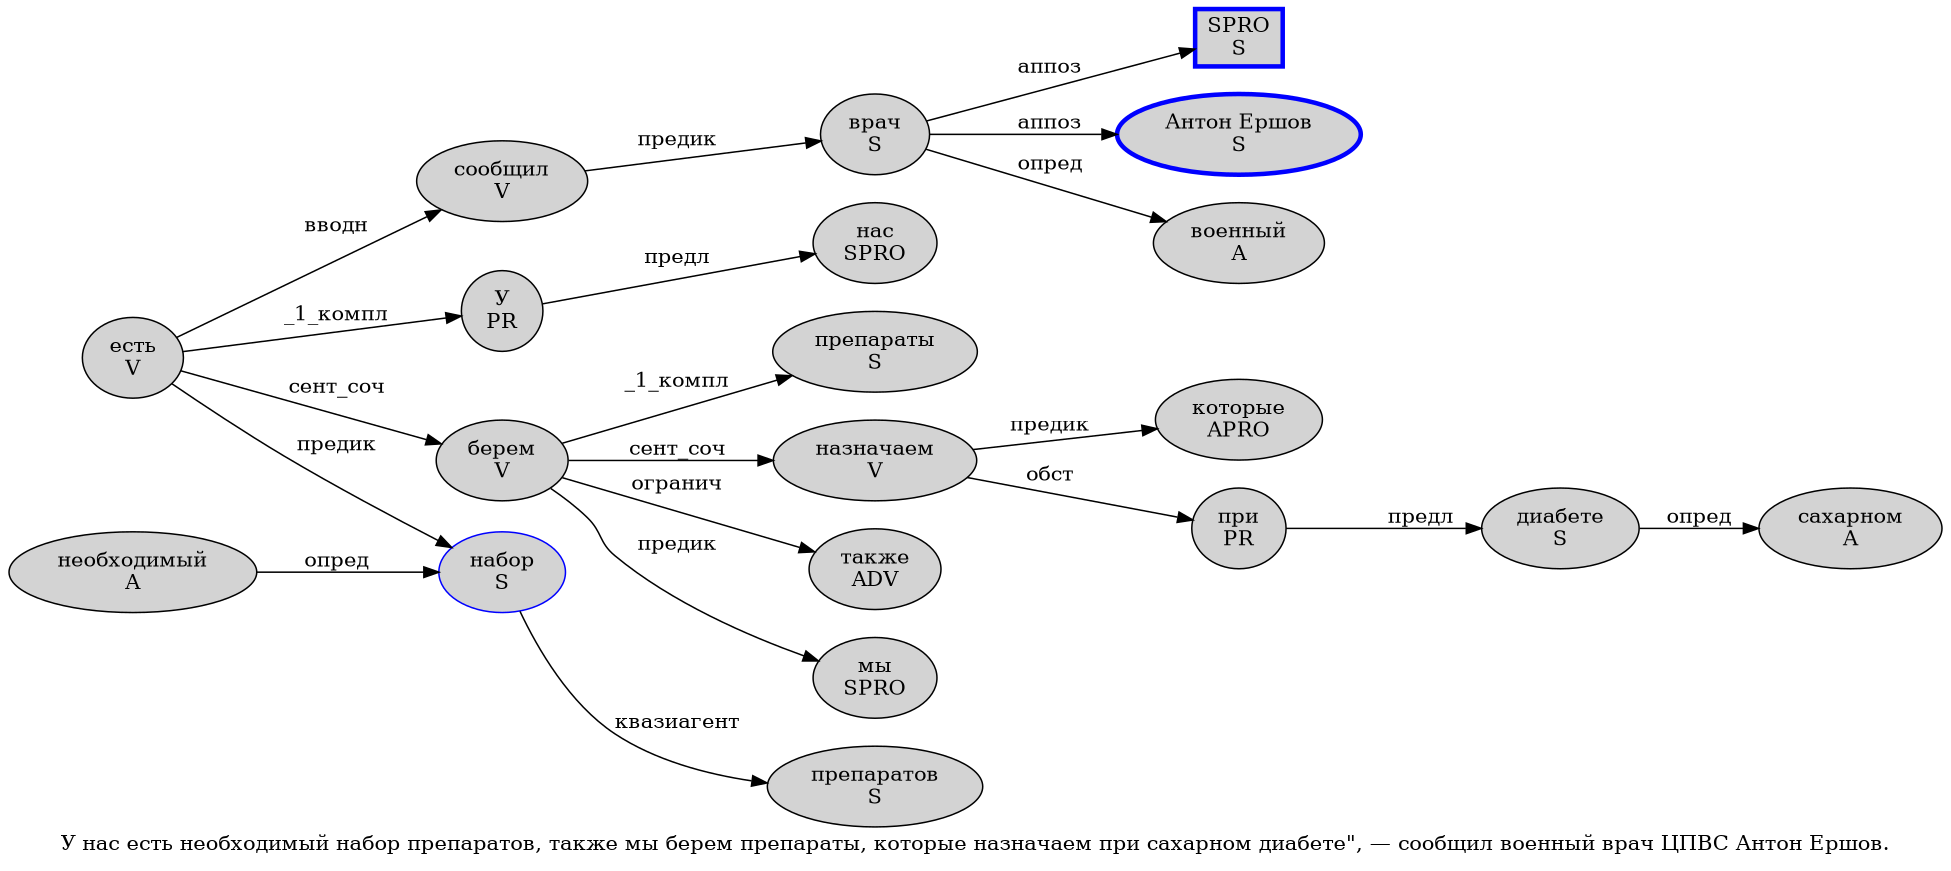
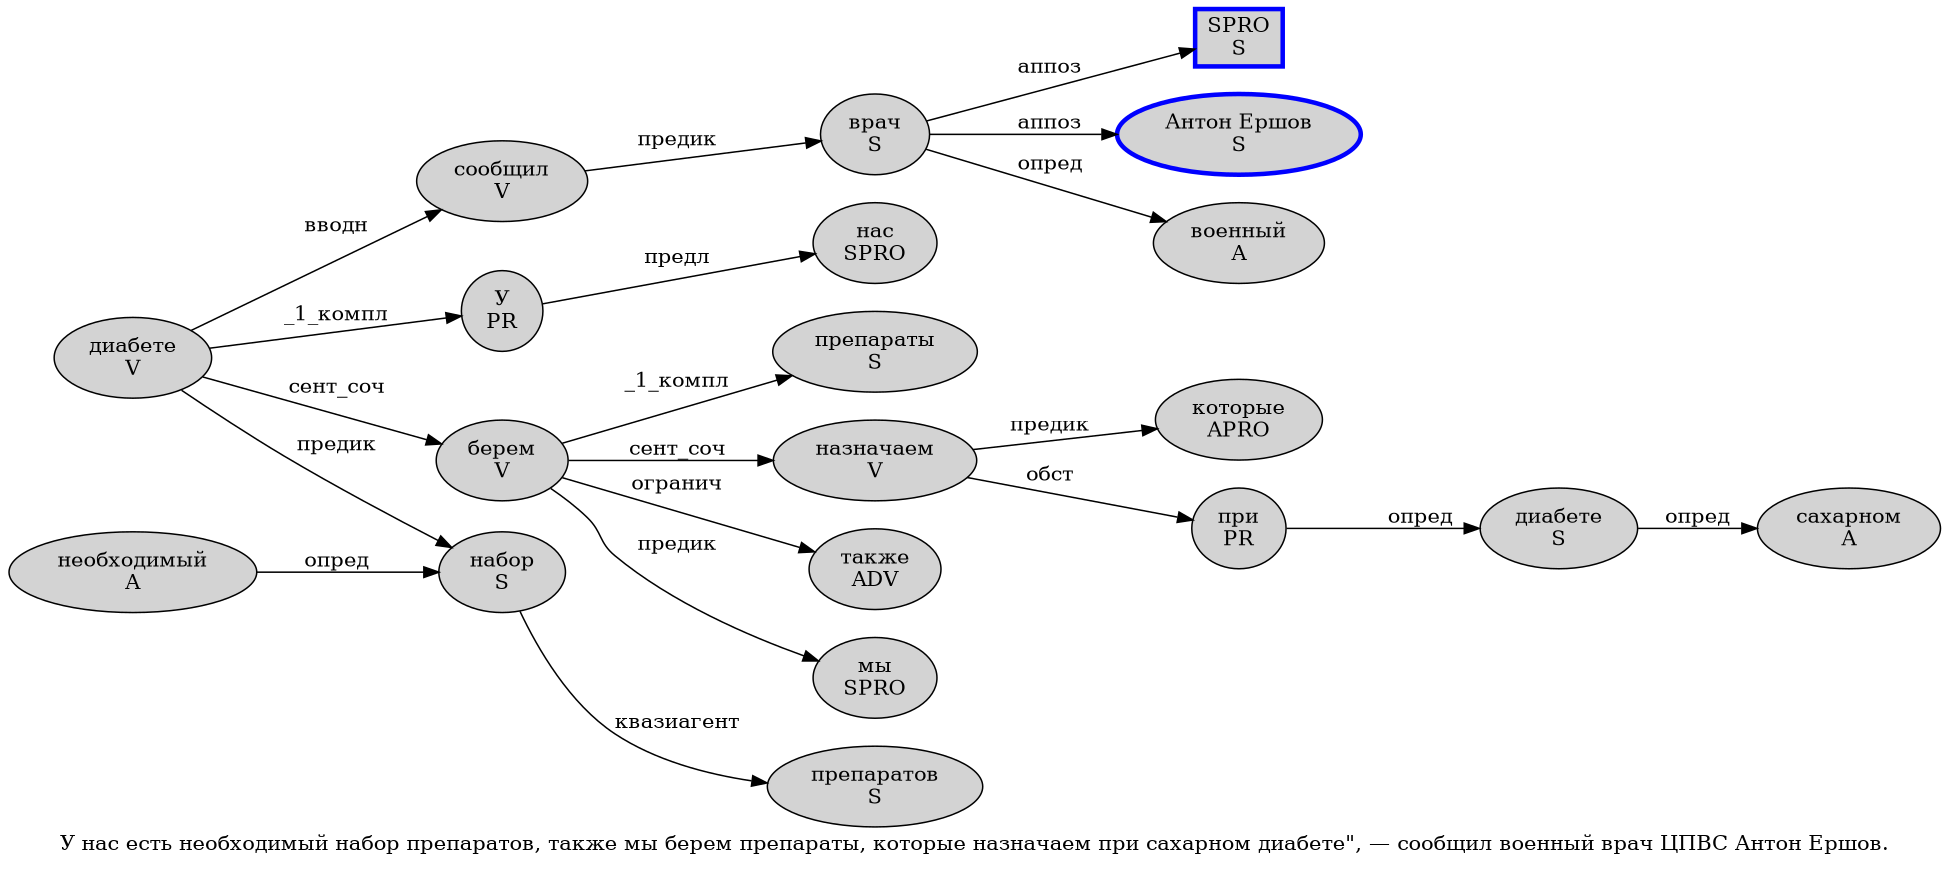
(133, 358) -> (133, 358)
(1421, 517) -> (1420, 517)
(502, 572) -> (502, 572)
